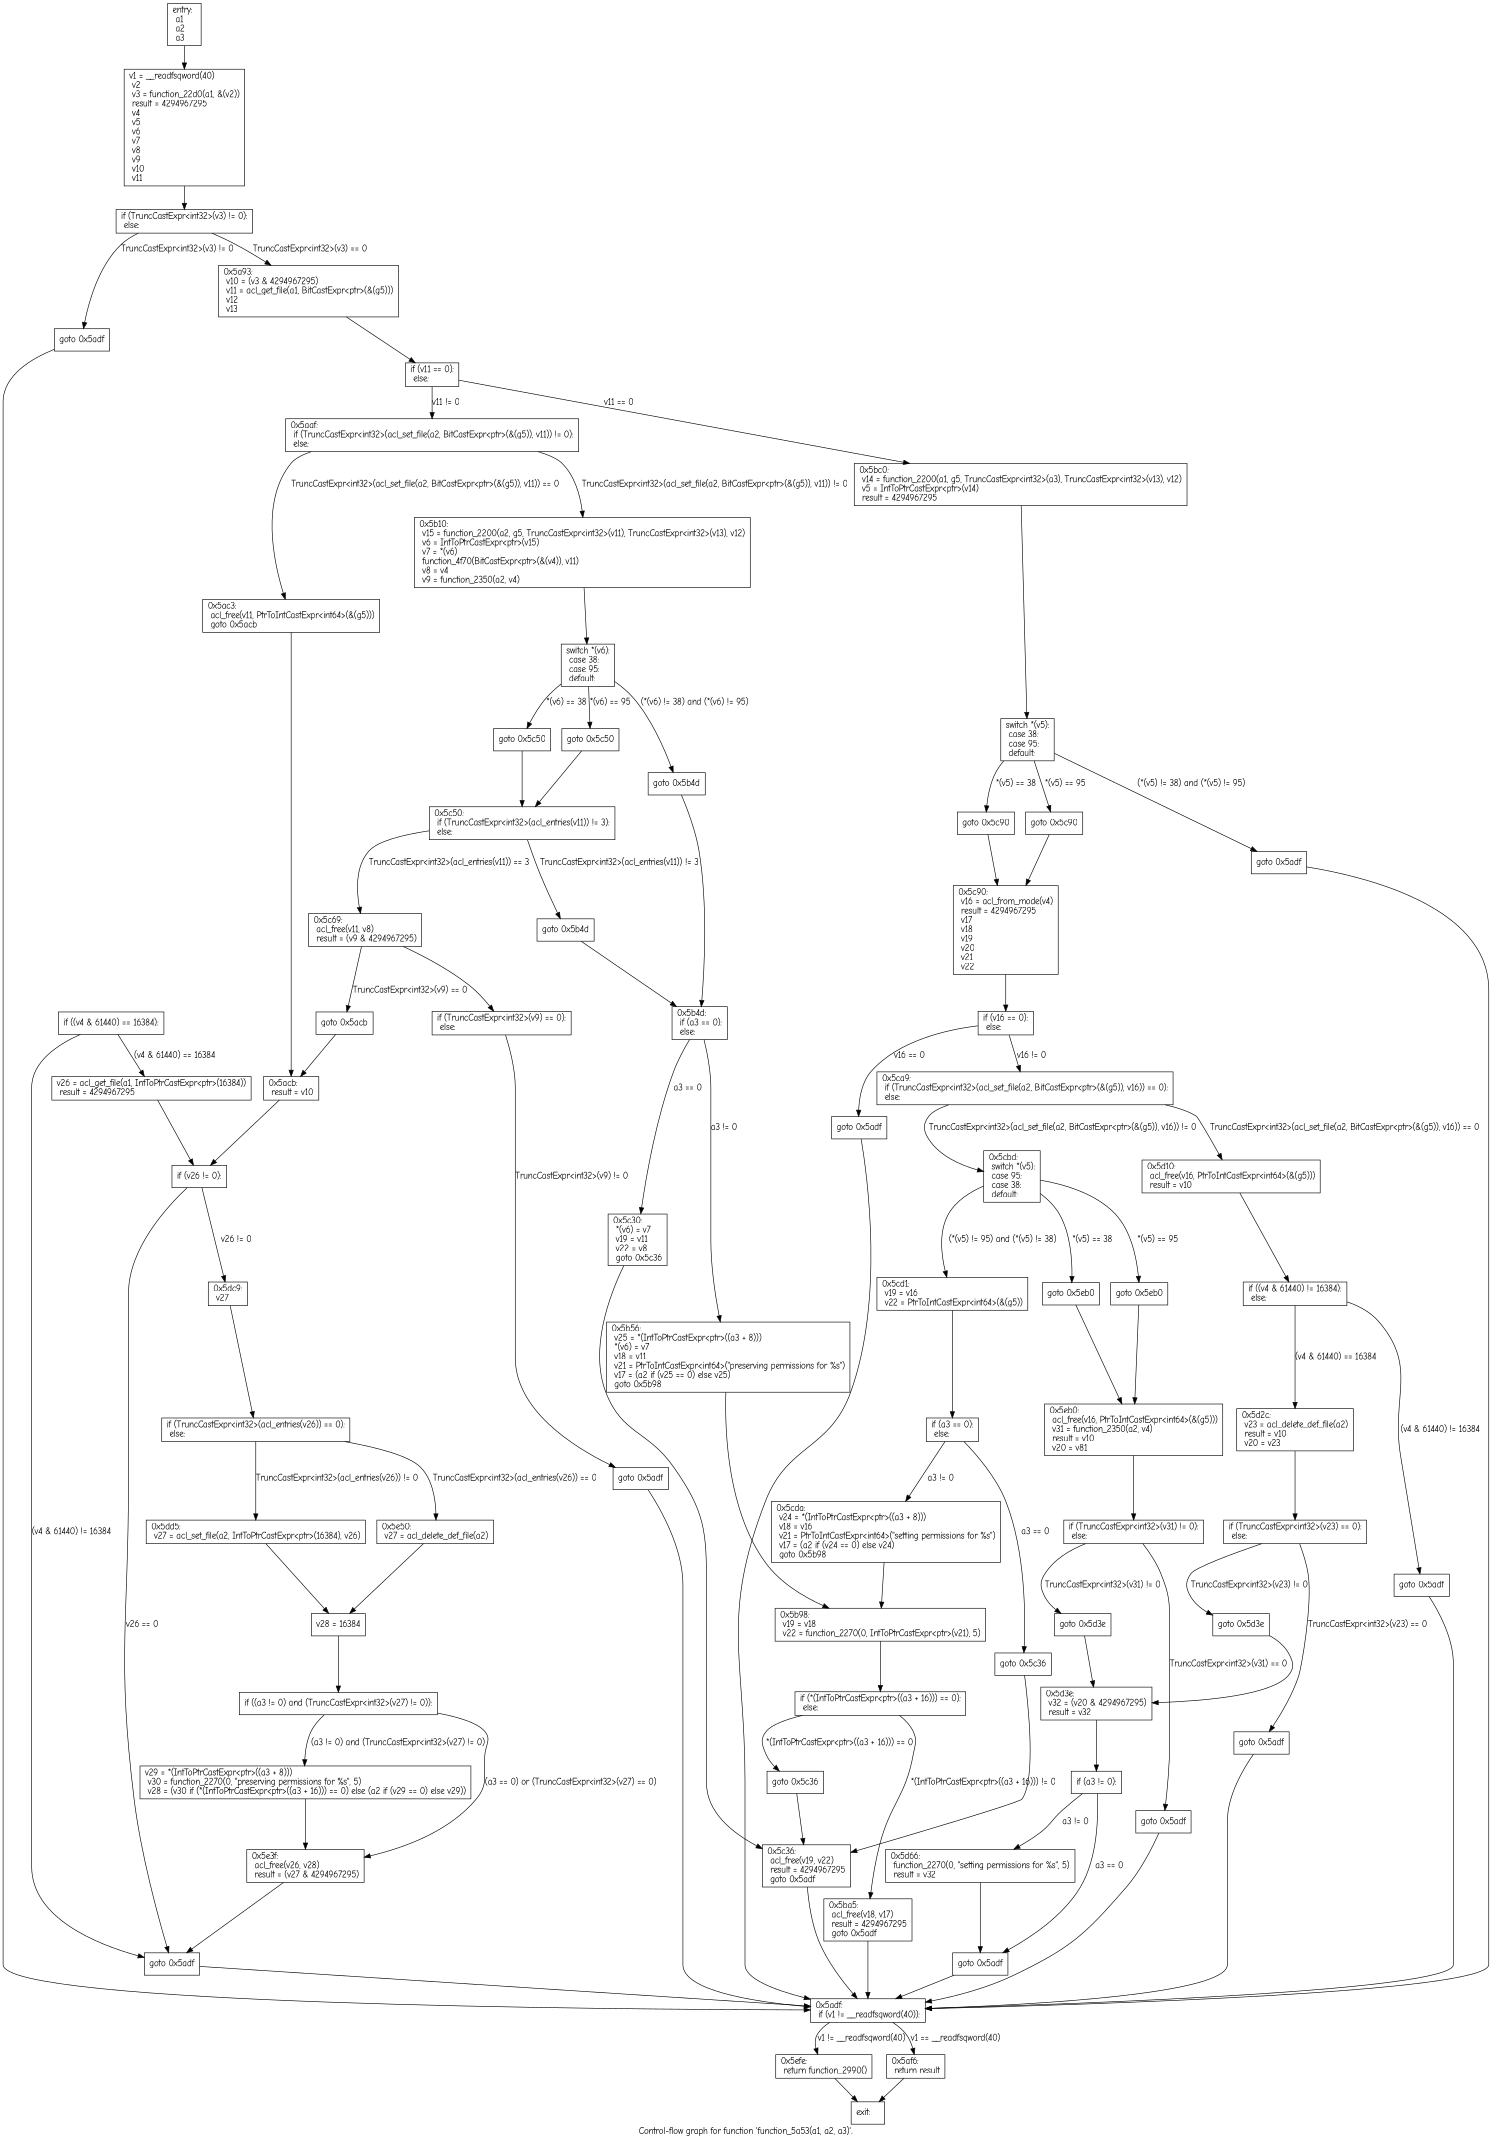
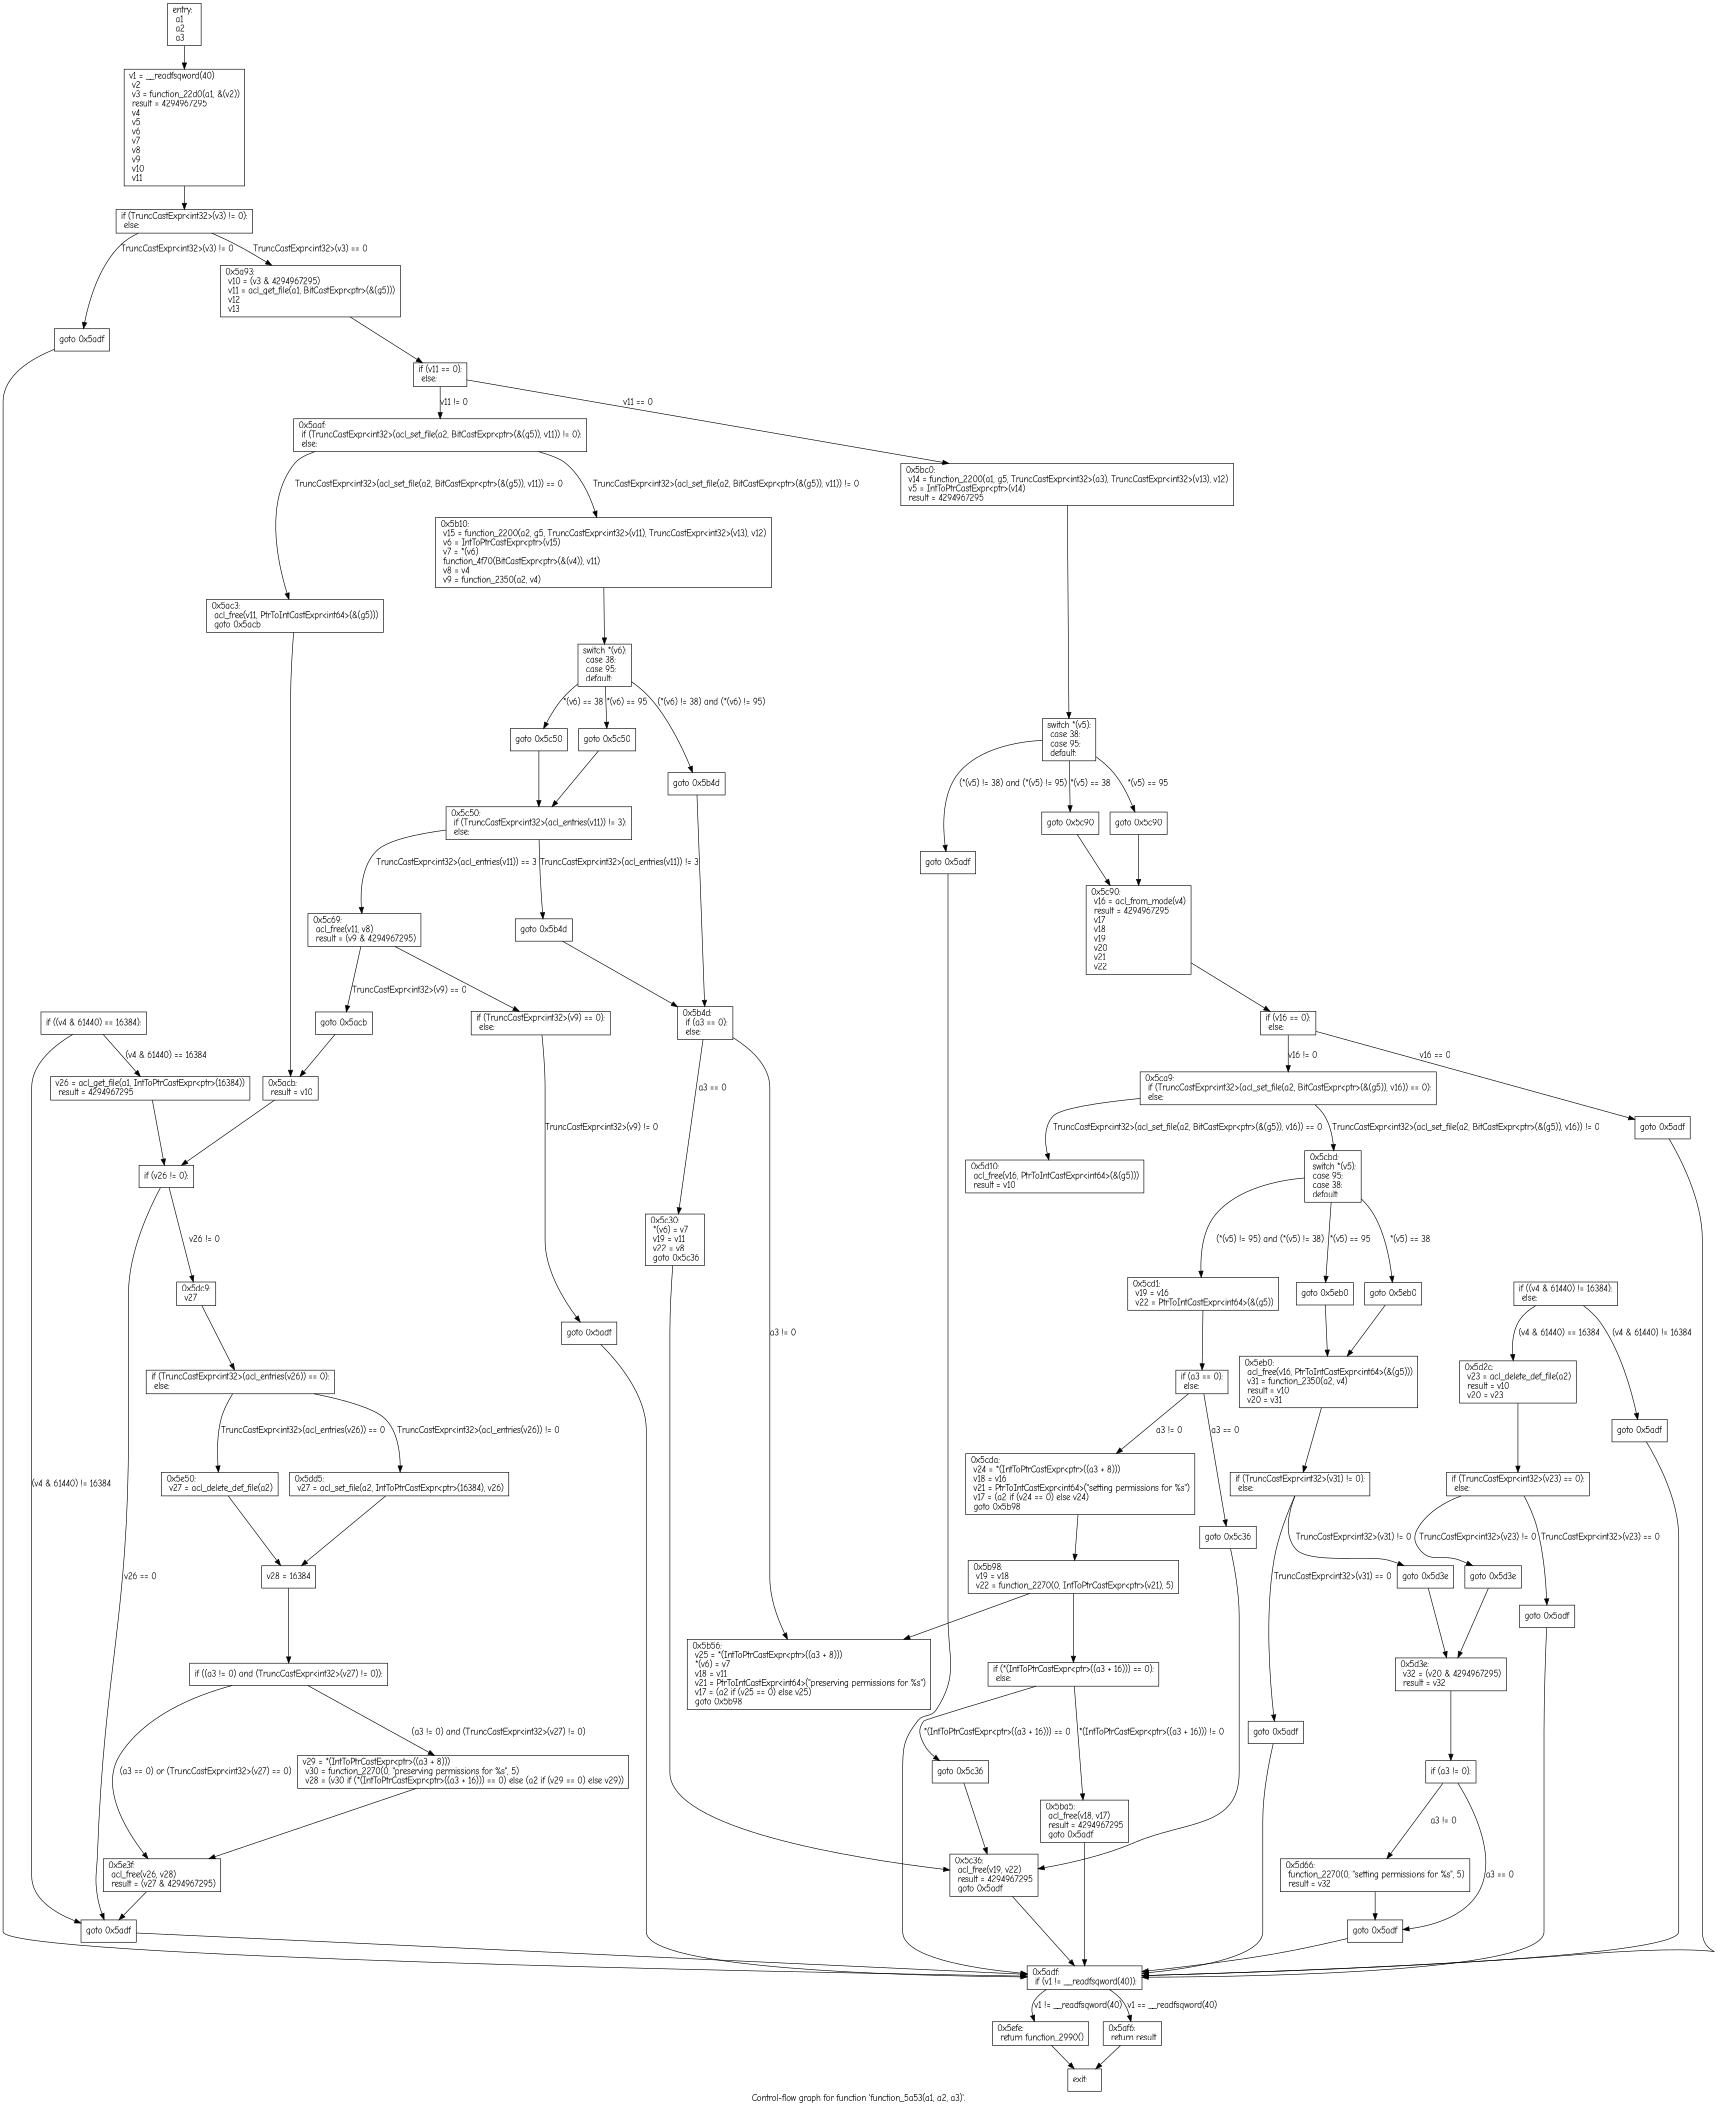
(1263, 1235) -> none
(1068, 1448) -> (1263, 1400)
(742, 1516) -> (970, 1615)
